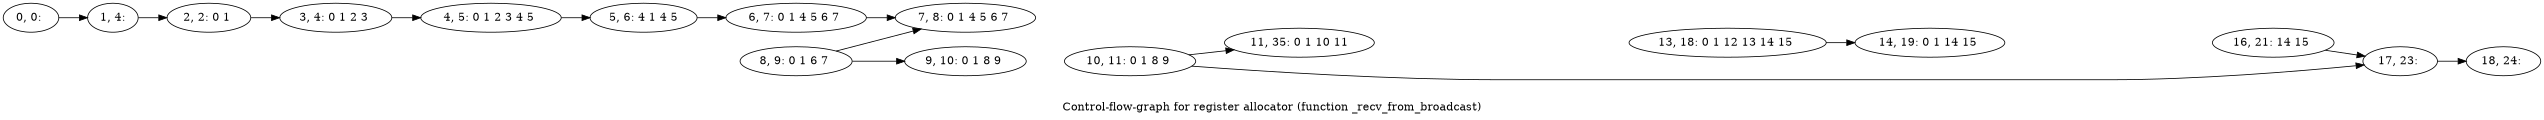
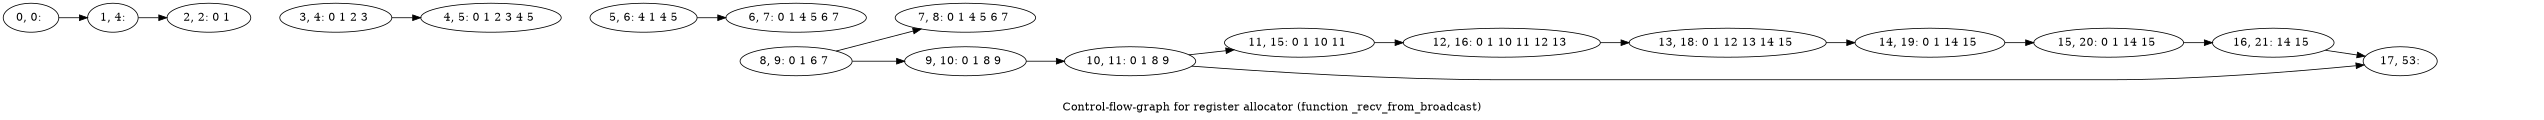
(261, 18) -> none
(572, 18) -> none
(877, 18) -> none
(1299, 43) -> (1299, 43)
none -> (1502, 43)
none -> (2109, 43)
none -> (1041, 61)
(2400, 61) -> (2400, 61)
(2504, 61) -> none
